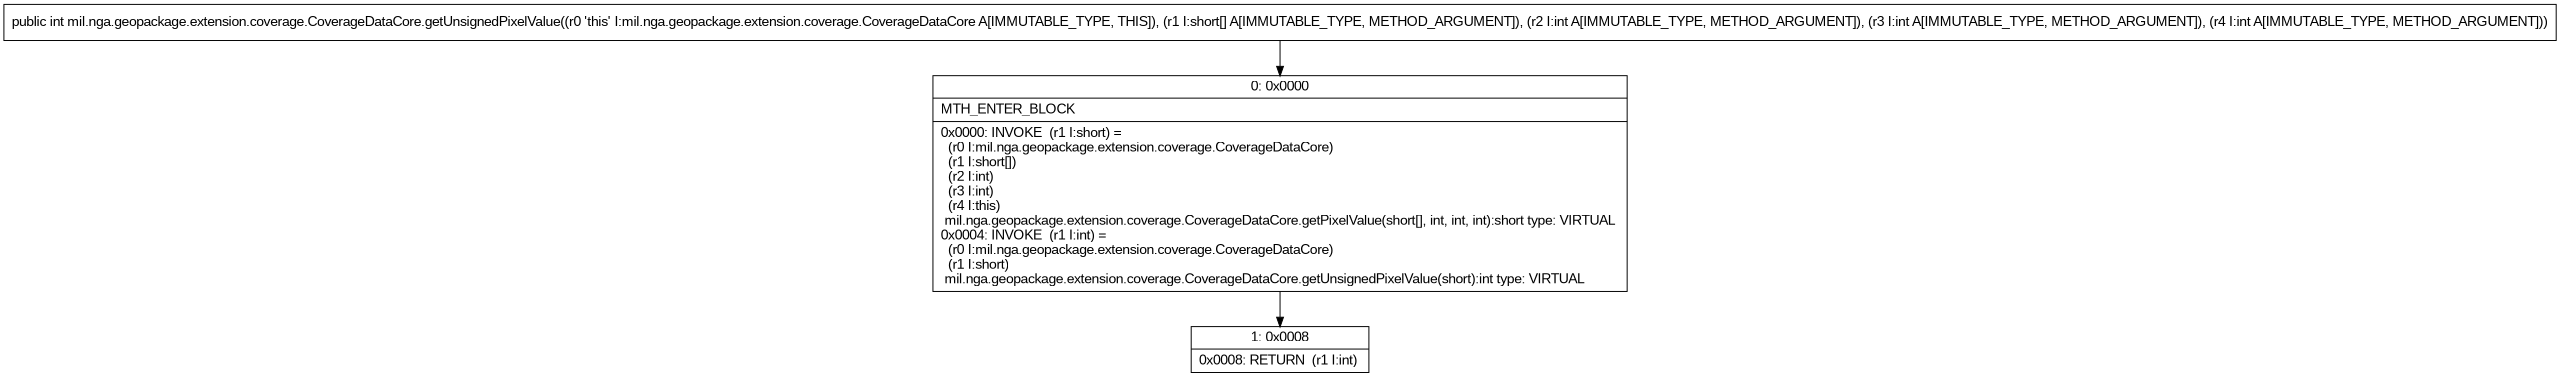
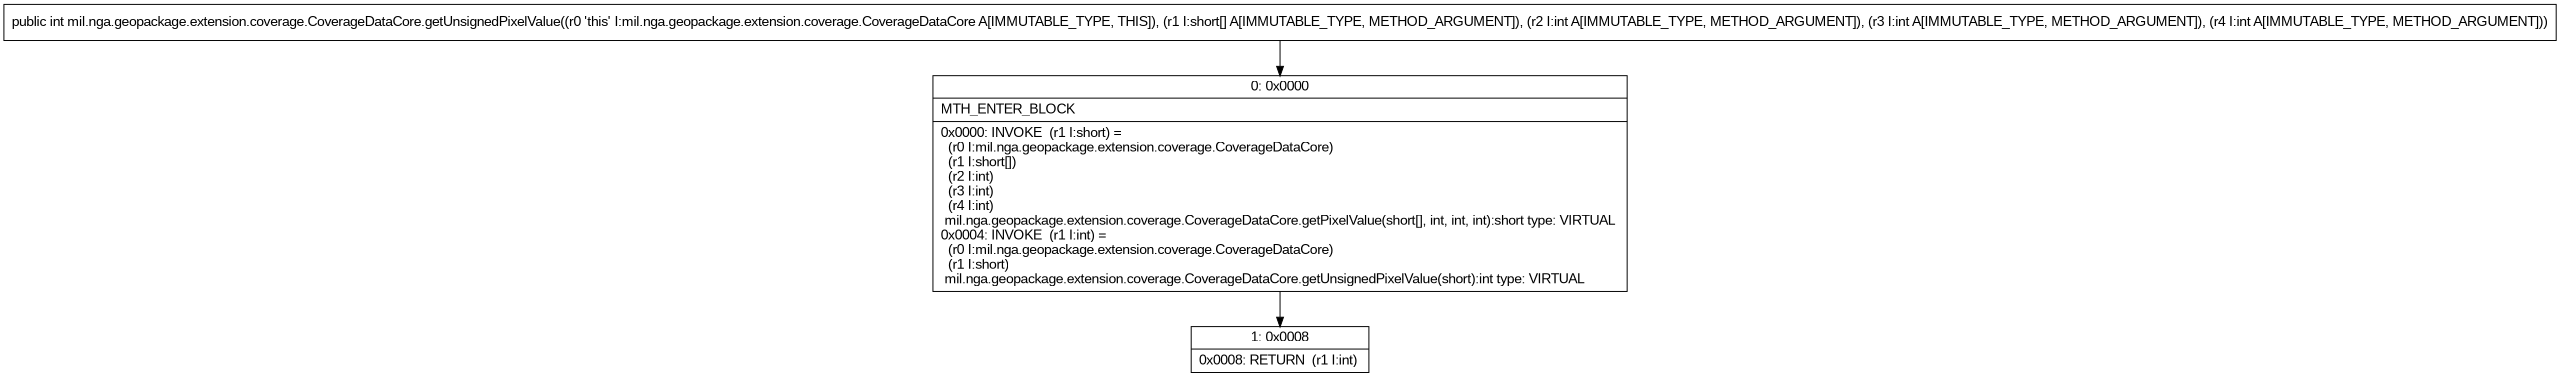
(971, 206) -> (968, 206)
